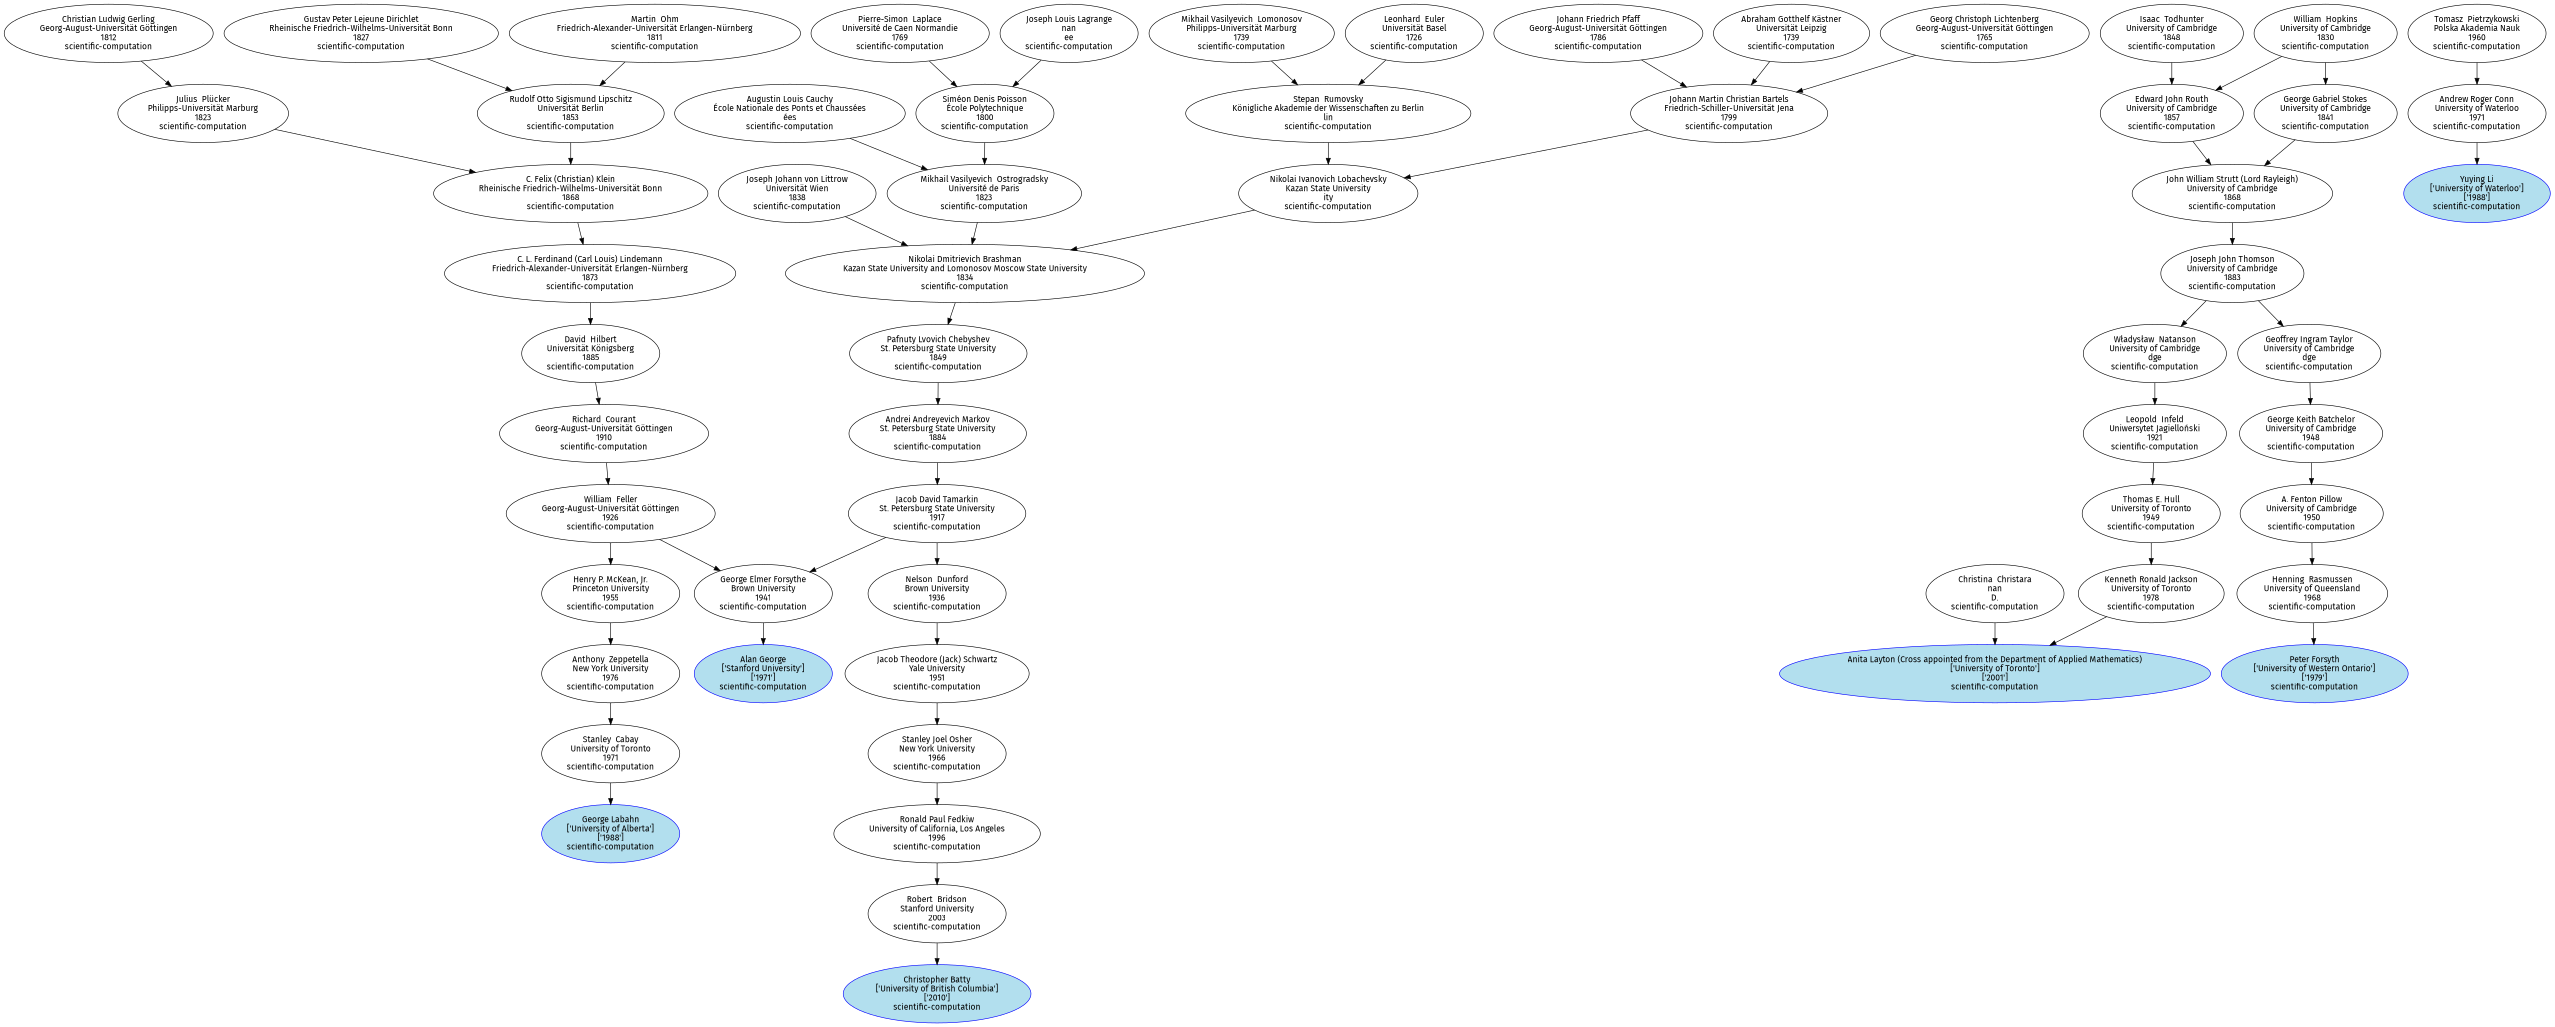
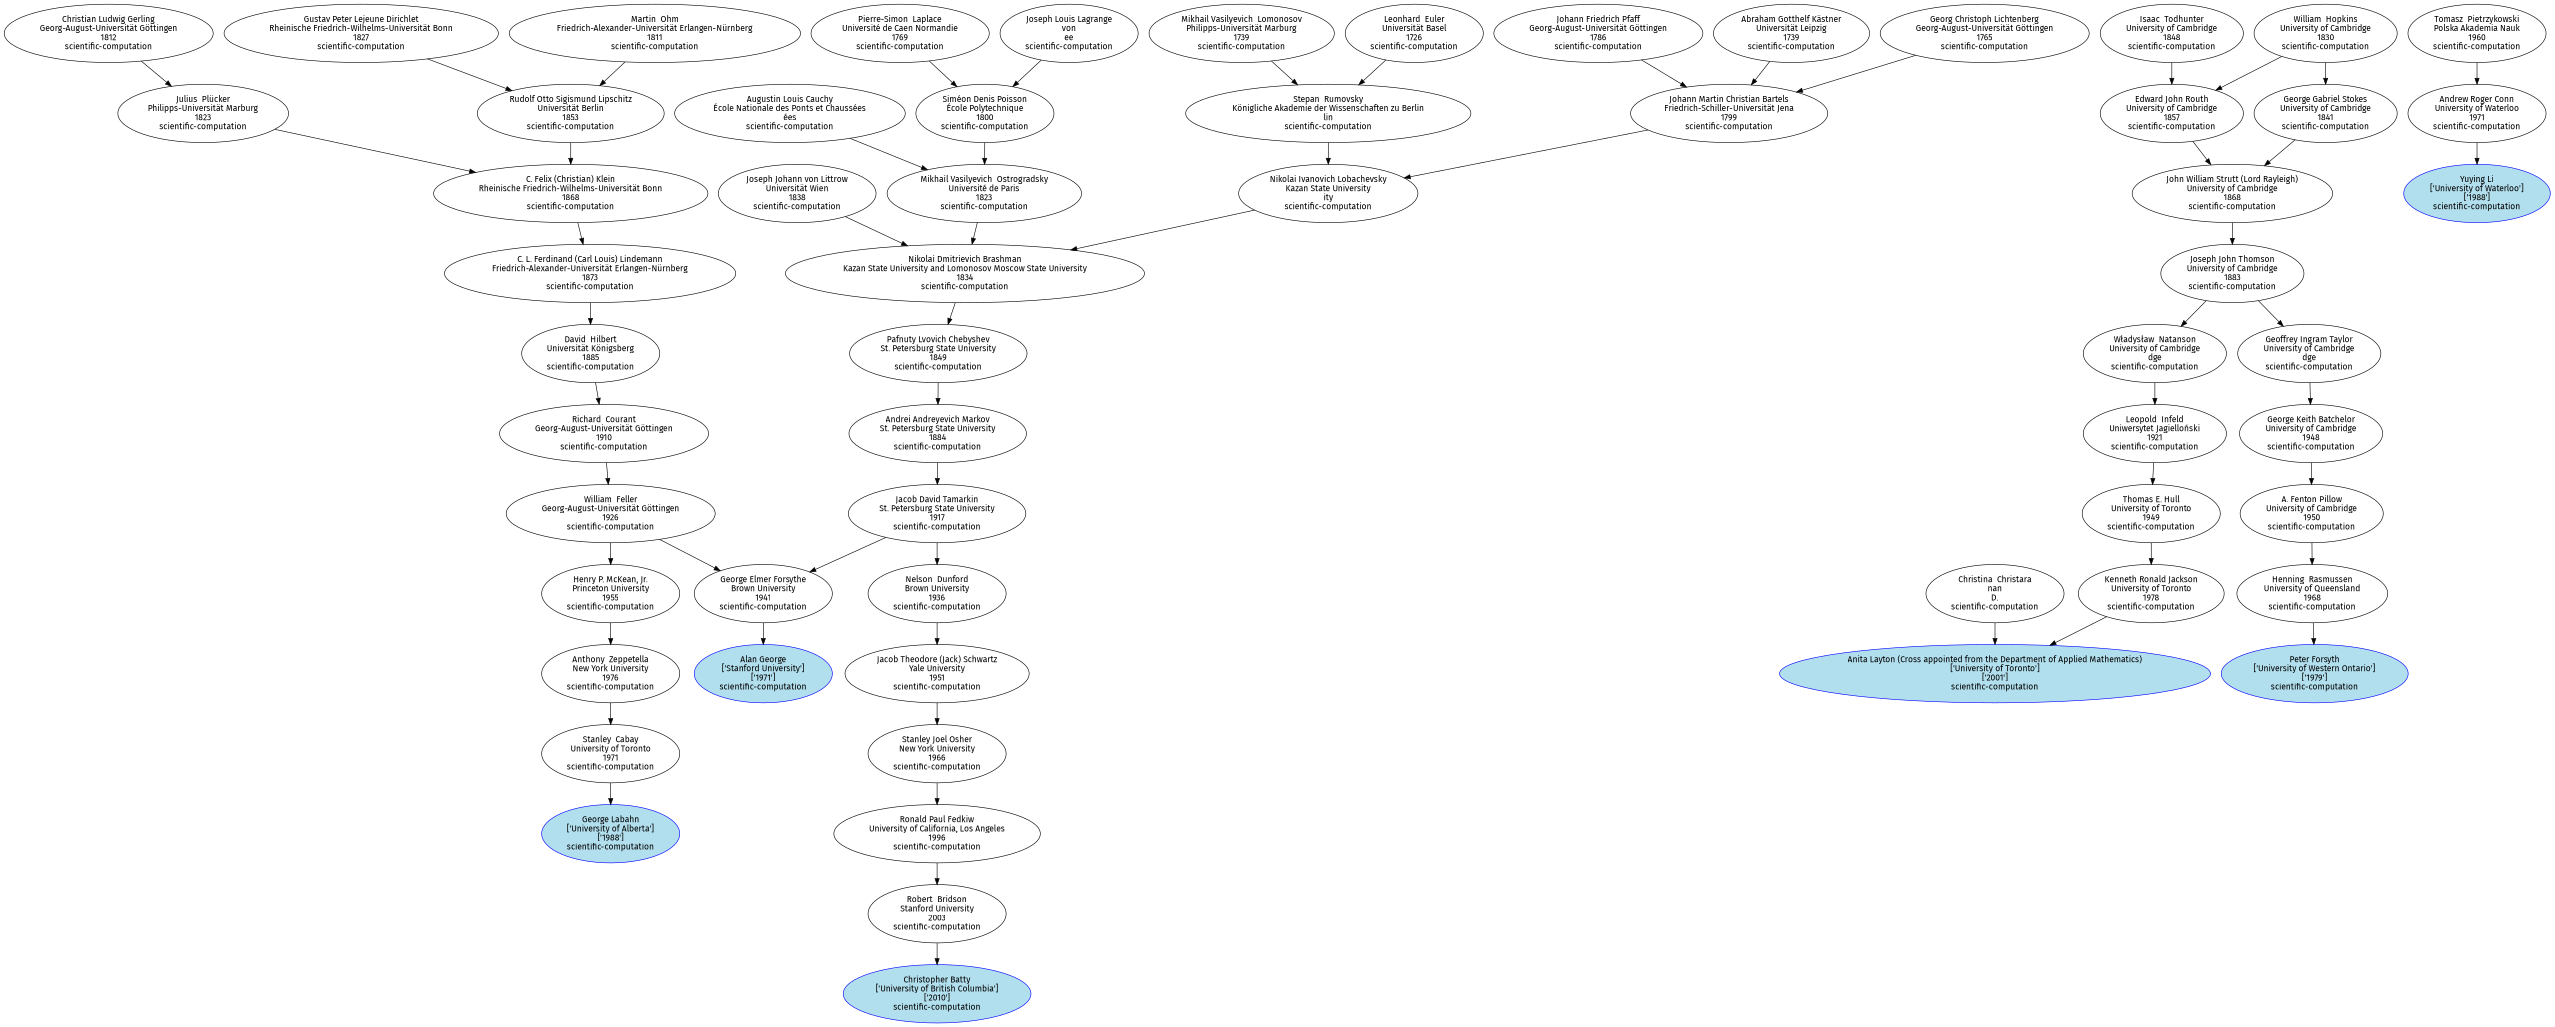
(1069, 33) -> (1069, 33)
